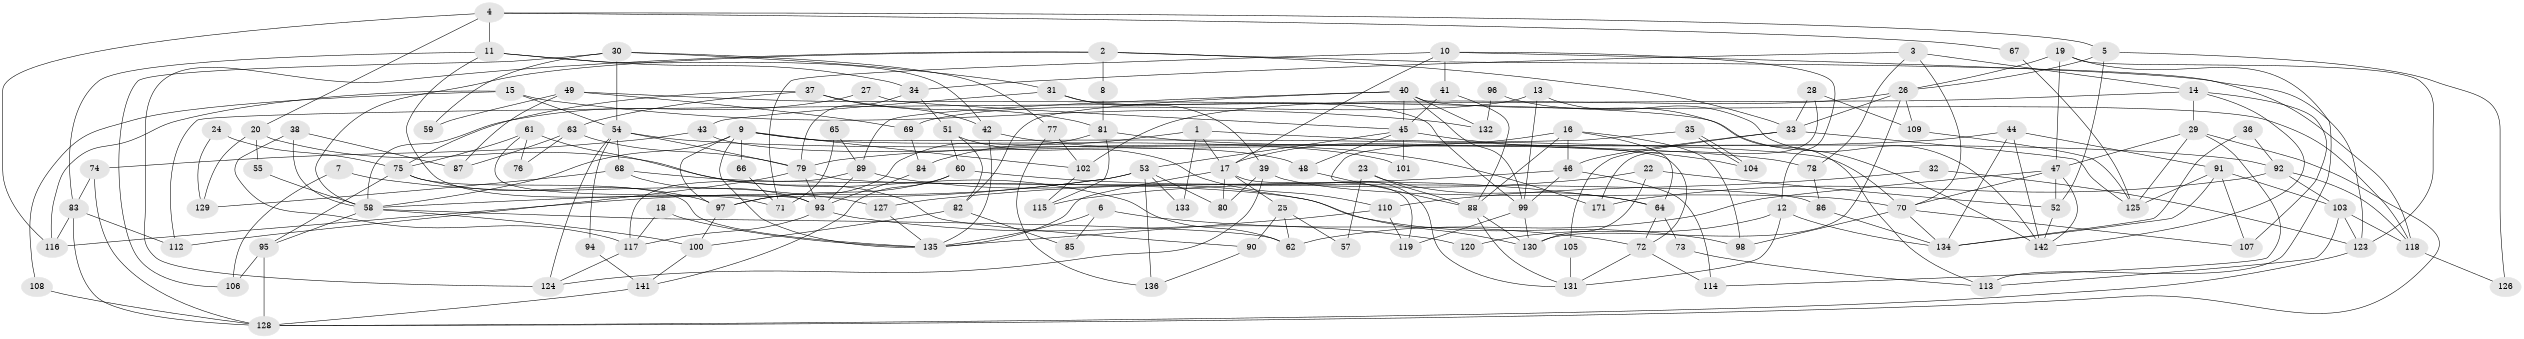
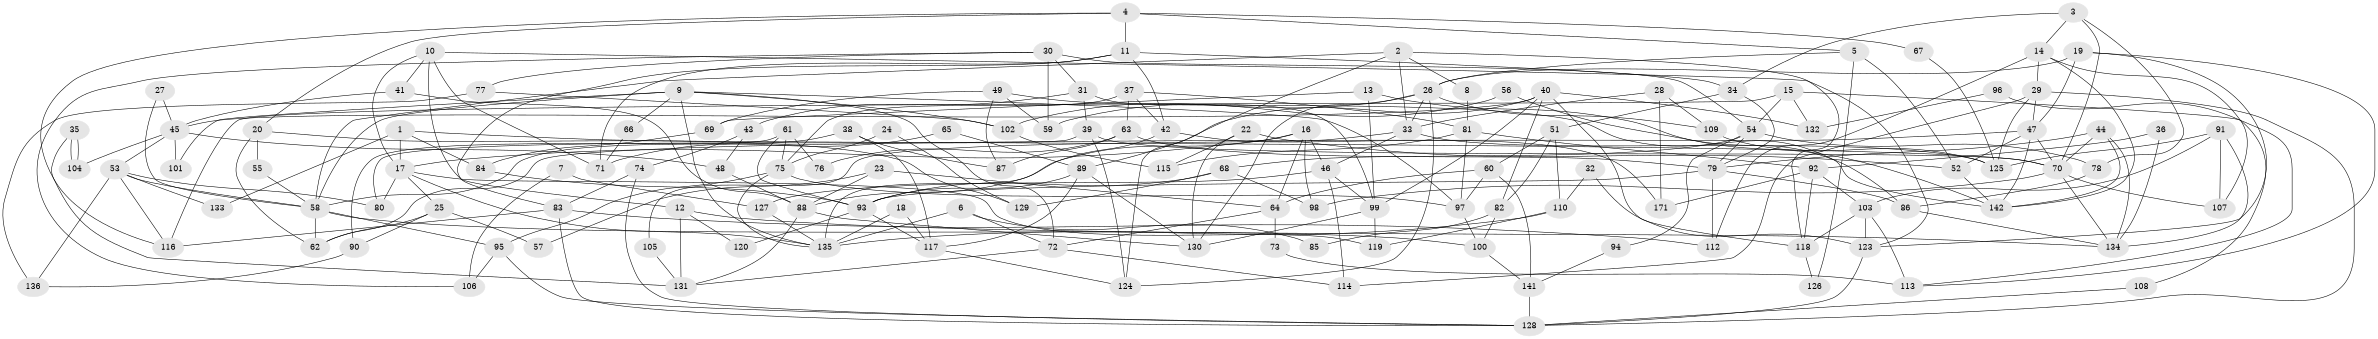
none -> (1506, 91)
(2098, 146) -> (2079, 150)
(571, 208) -> (1331, 272)
